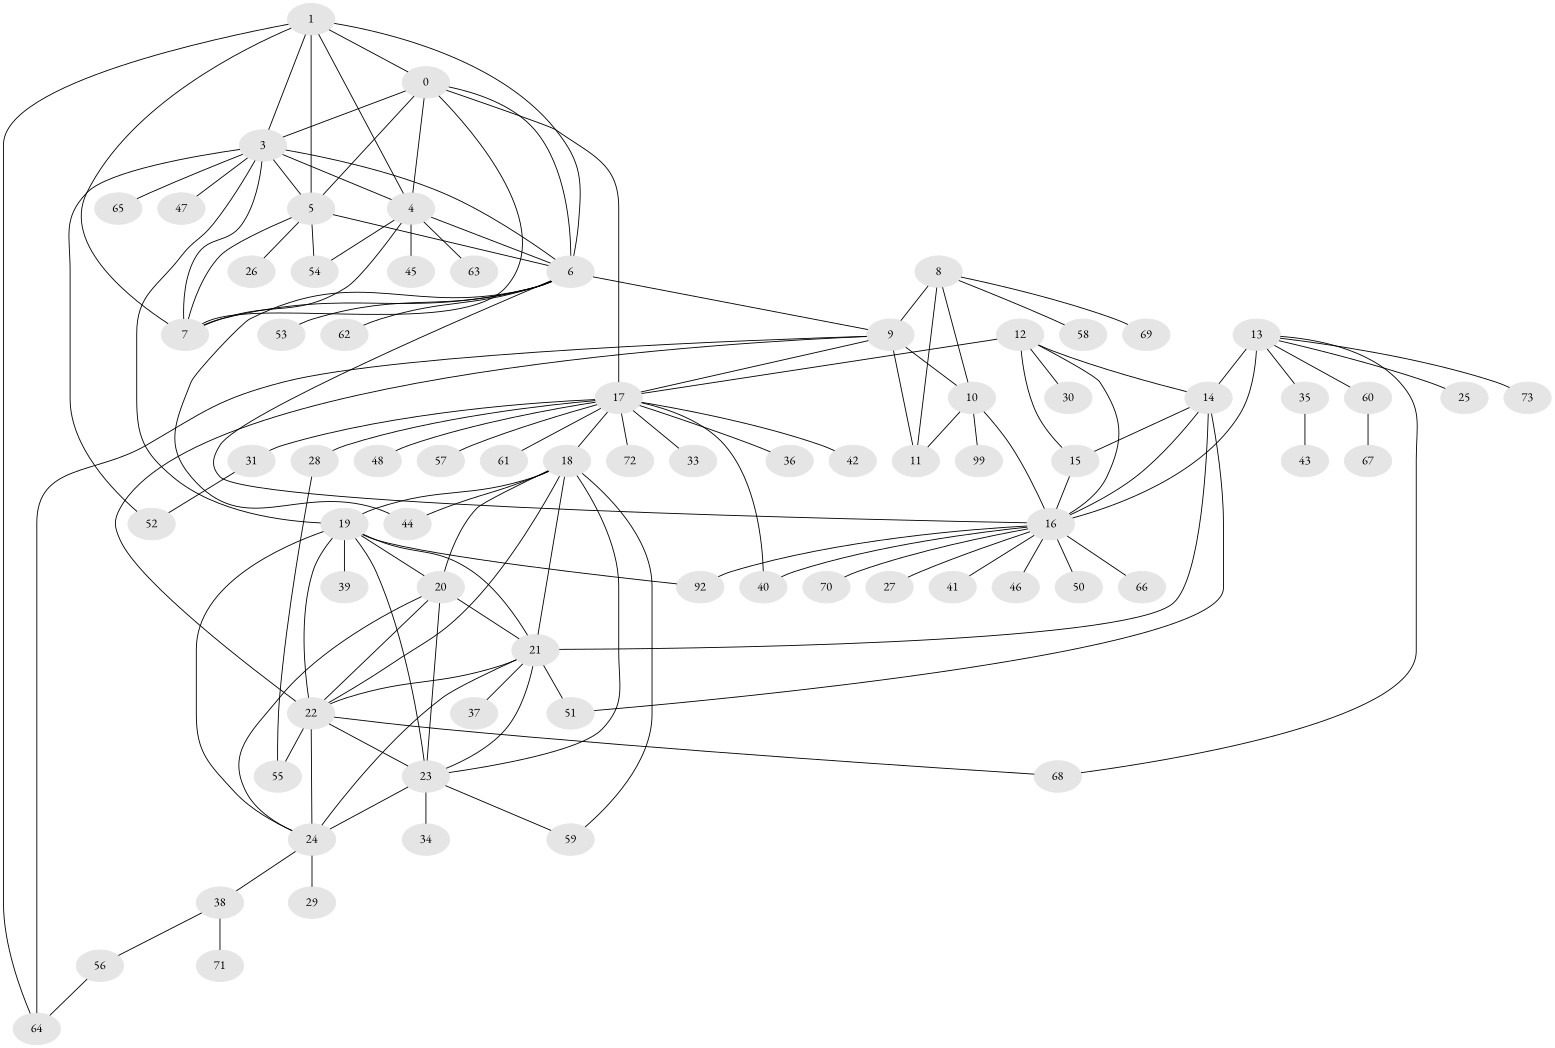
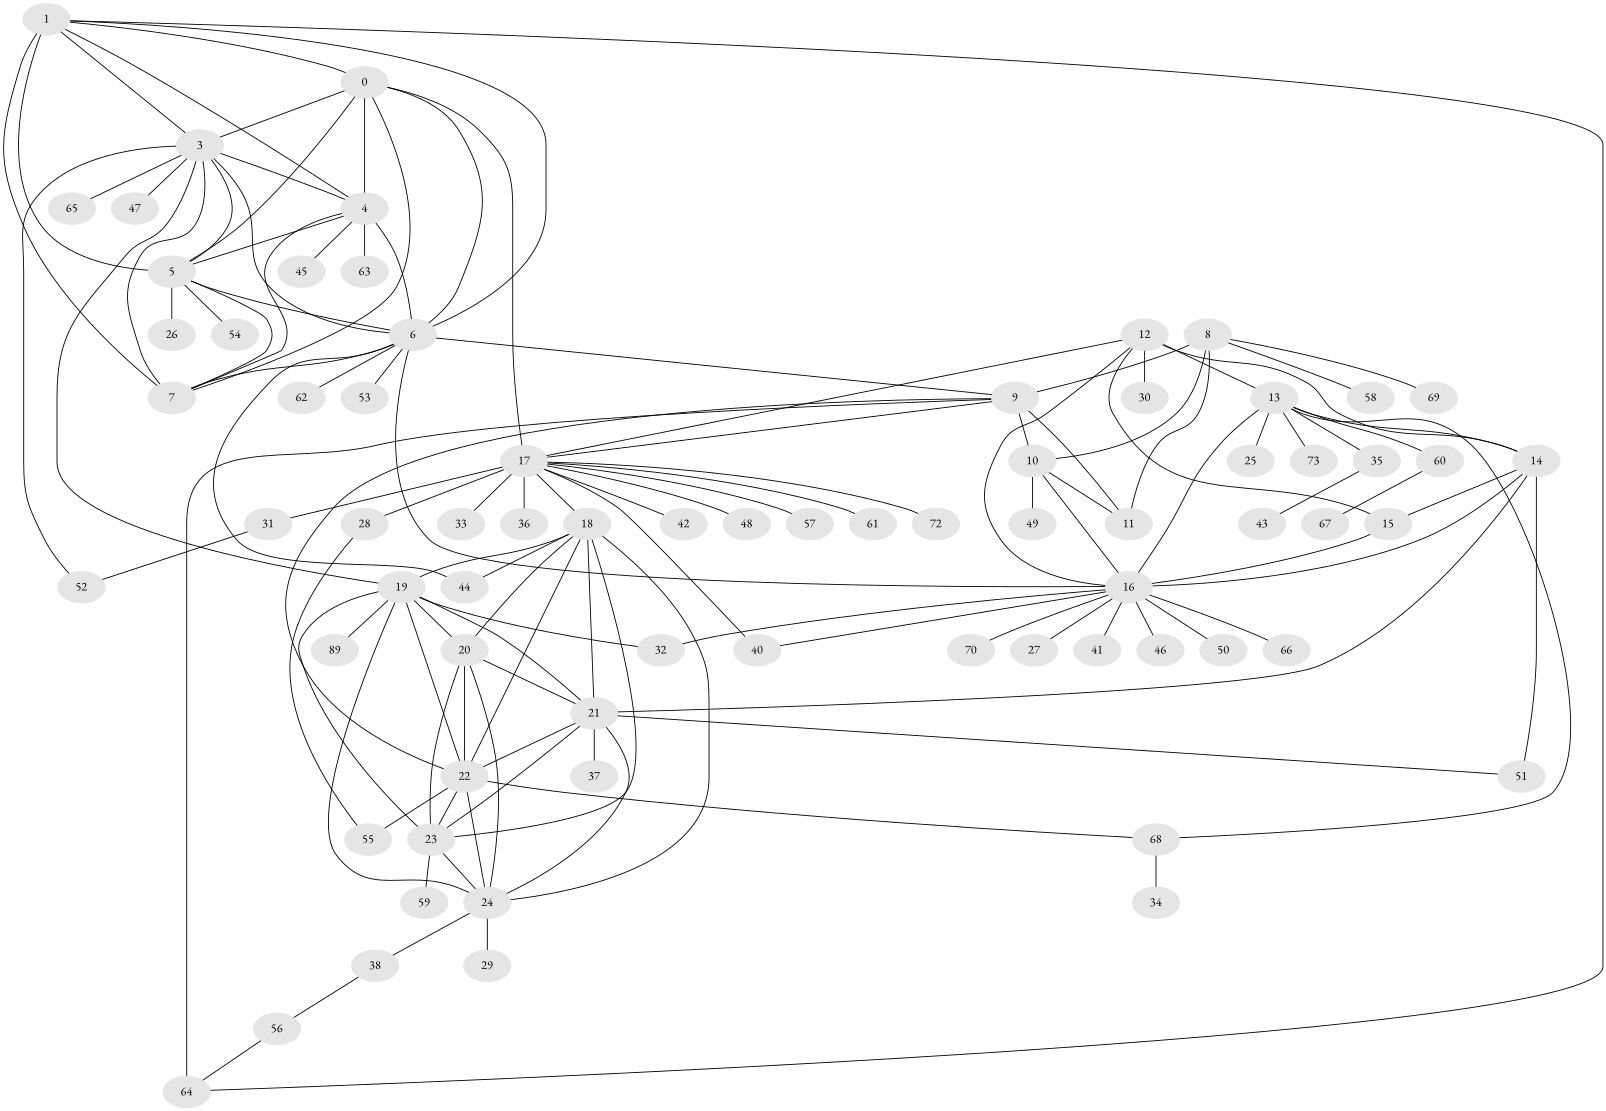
(363, 240) -> (268, 240)
none -> (1216, 370)
(979, 461) -> (1032, 524)
(344, 587) -> (335, 650)
(700, 587) -> (661, 650)
(652, 639) -> (709, 764)
(426, 808) -> (1156, 871)
(220, 966) -> none
